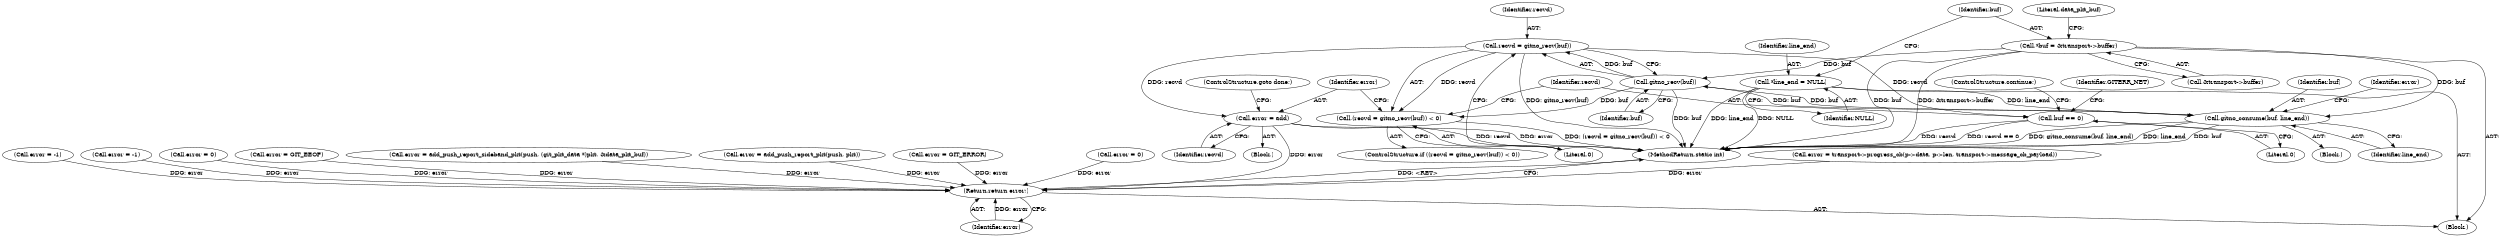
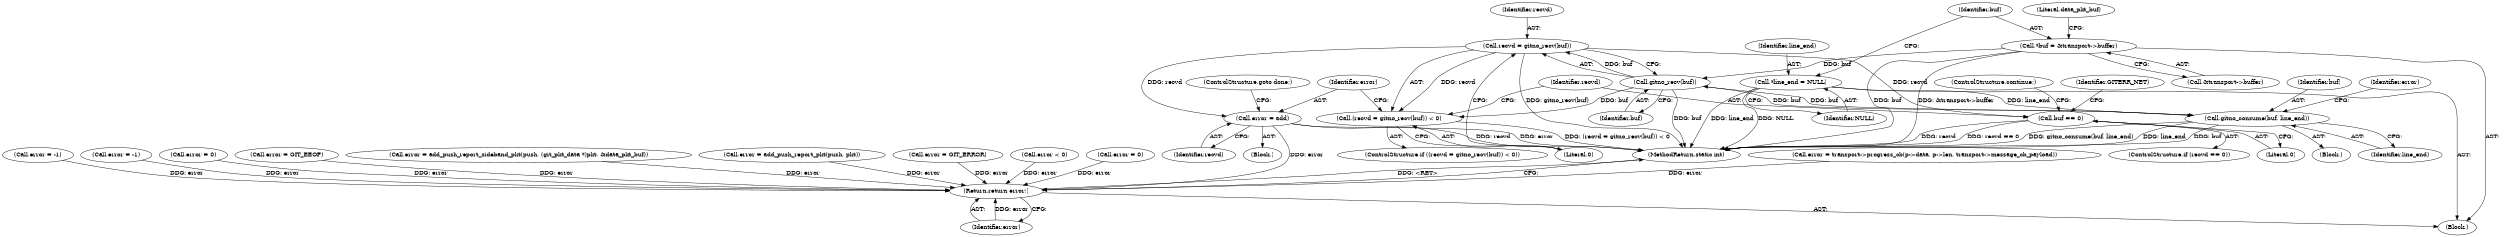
(2403, 64) -> none
none -> (1045, 155)
none -> (2179, 155)
